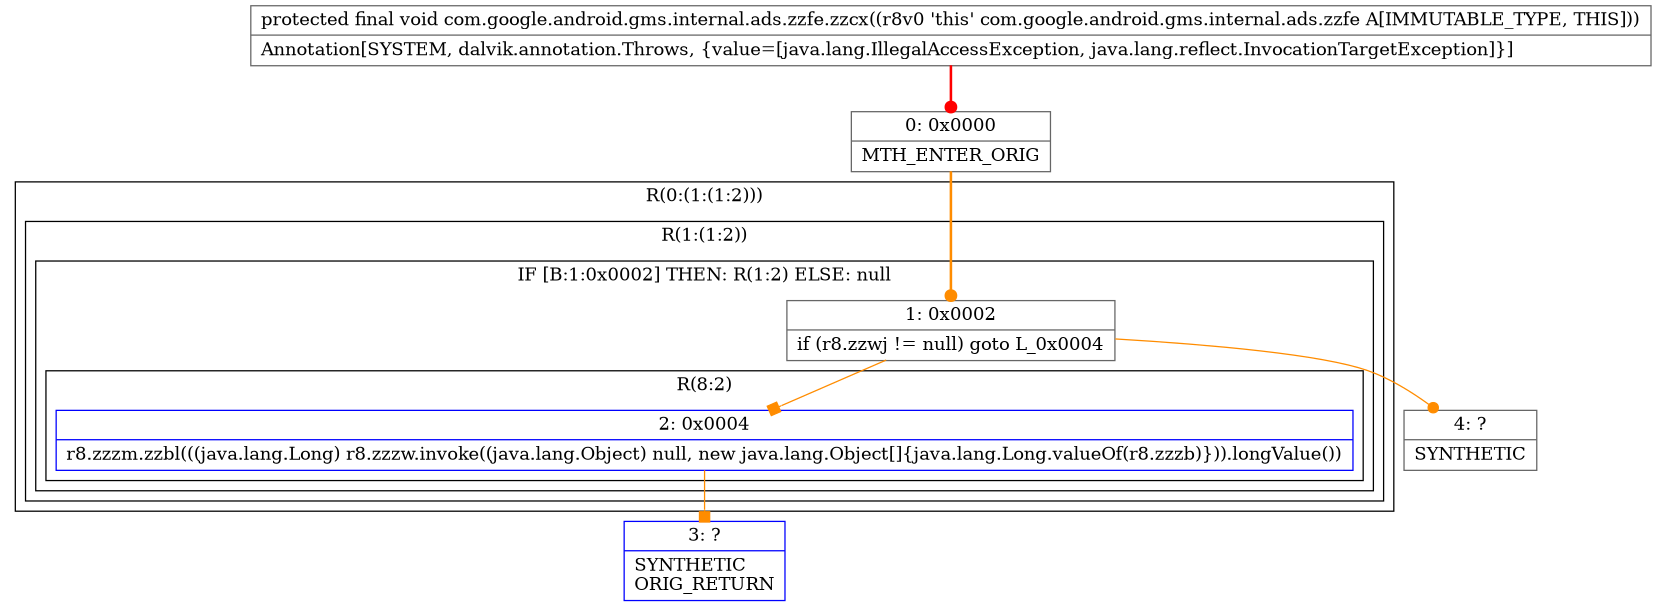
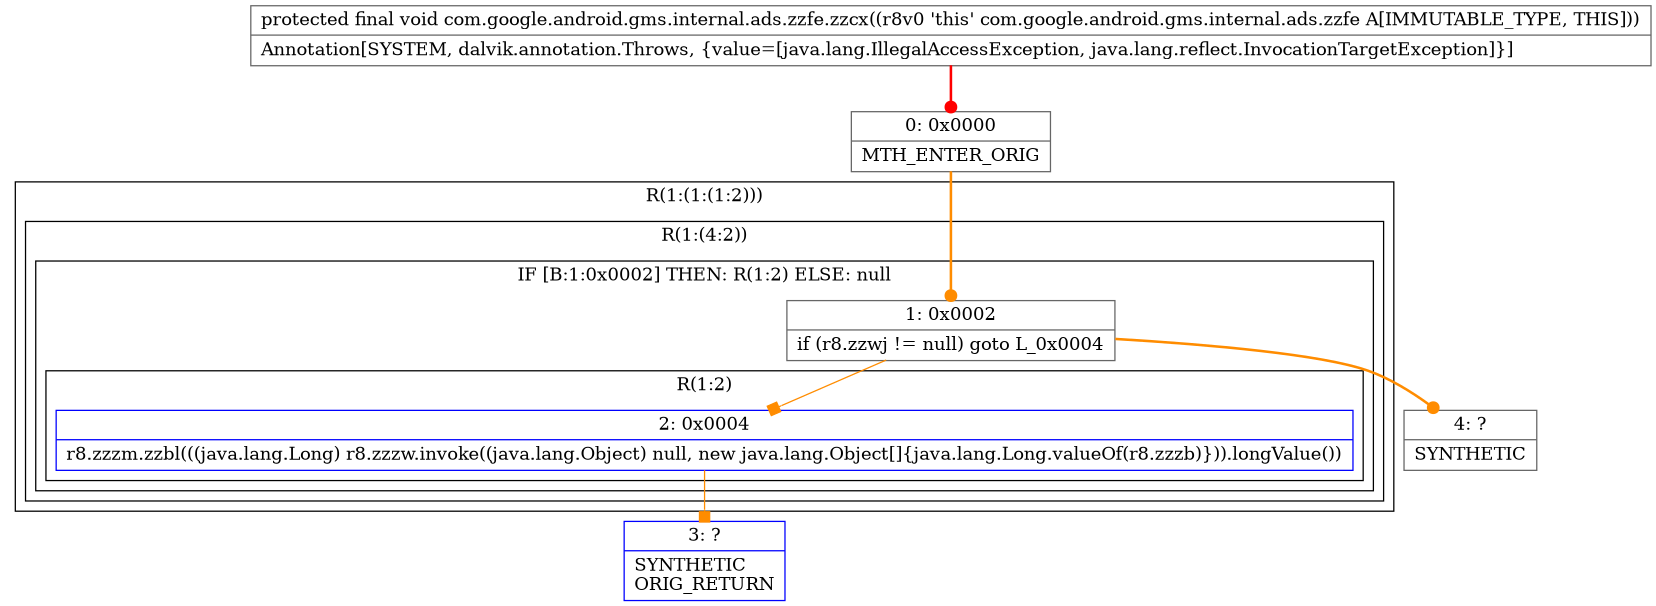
(705, 197) -> (705, 197)
(705, 236) -> (705, 236)
(1277, 353) -> (1277, 353)
(705, 385) -> (705, 385)
